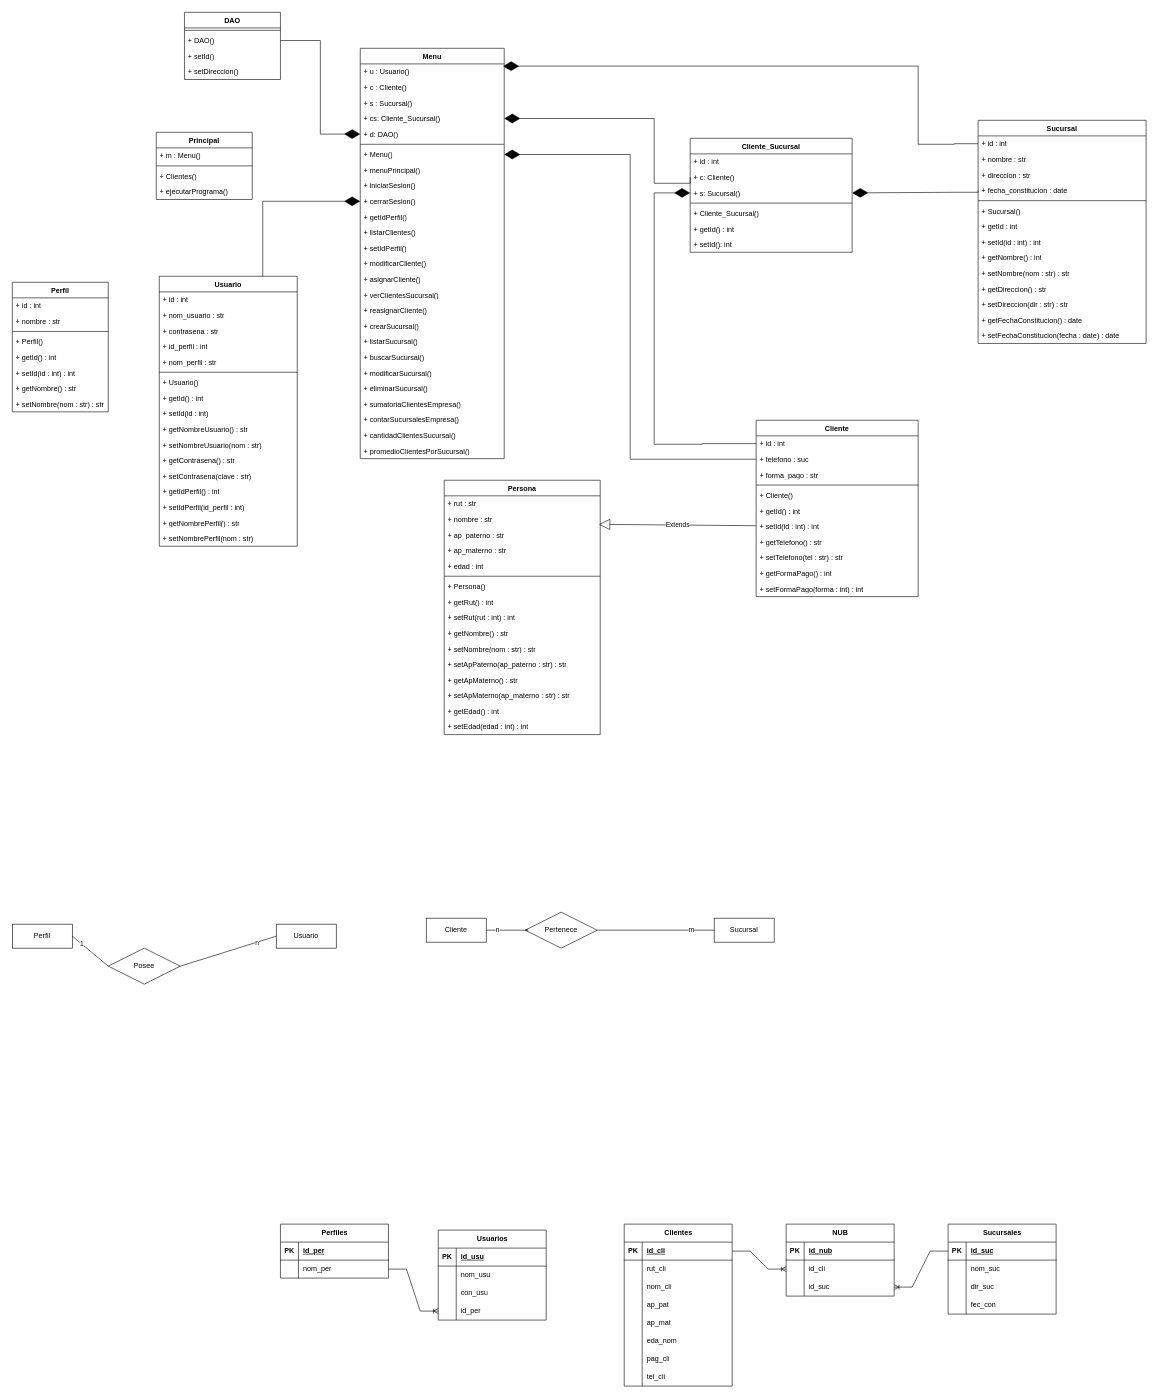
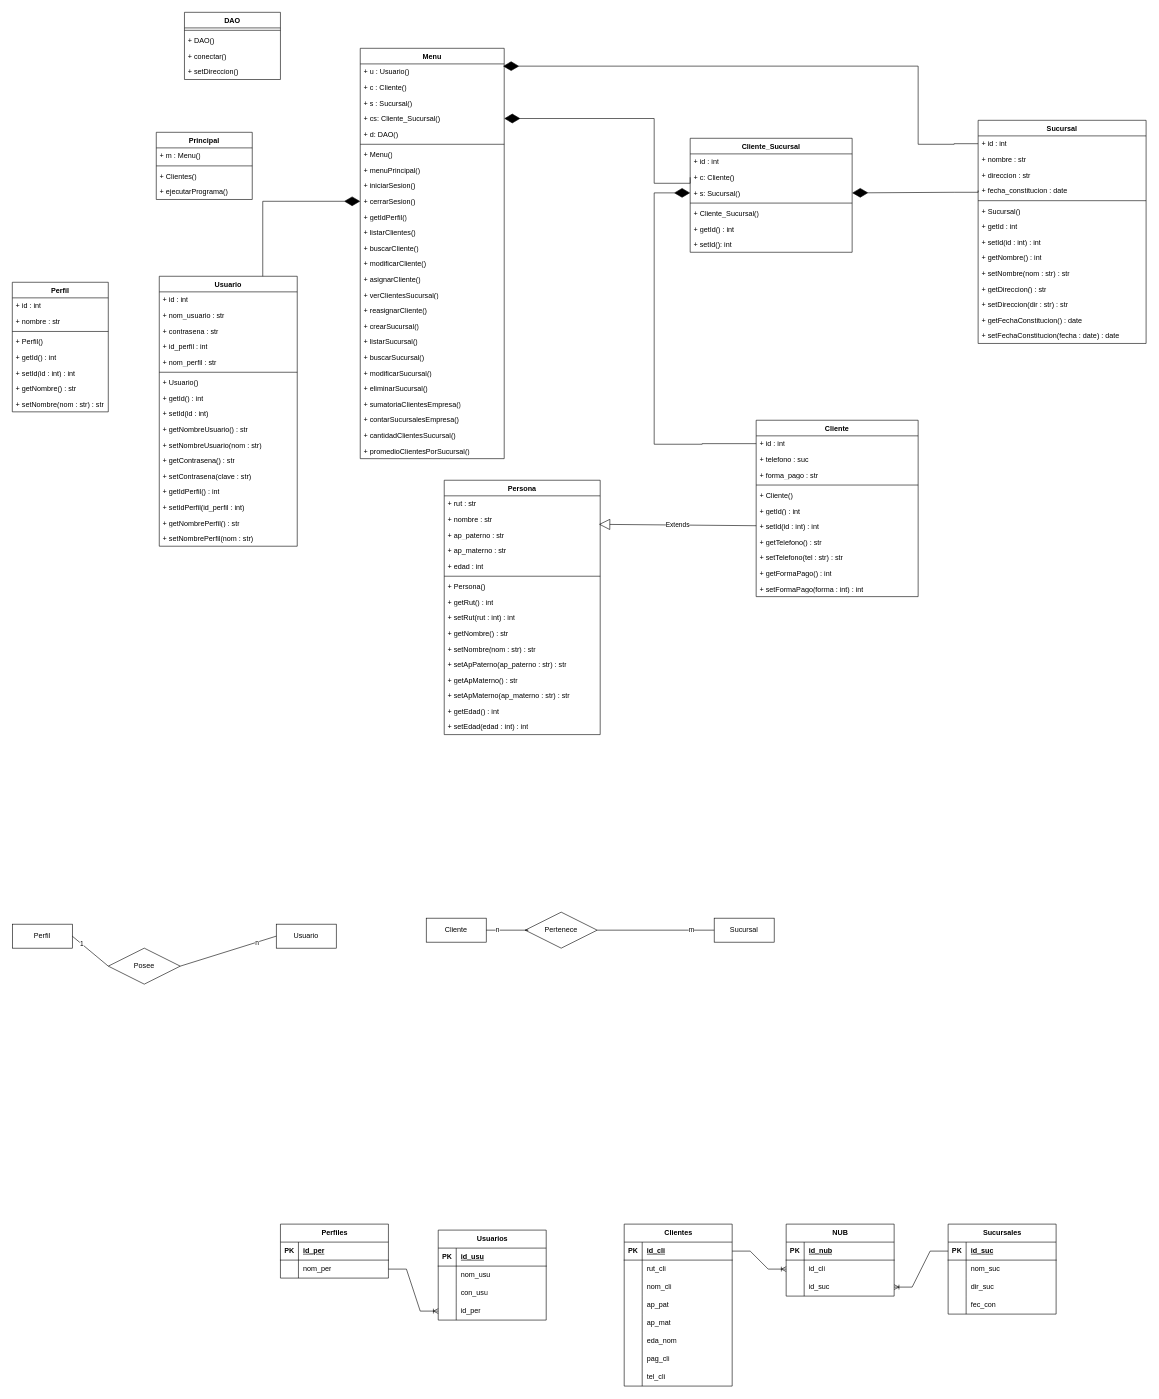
(205, 57) -> (211, 57)
(320, 69) -> none
(576, 155) -> none
(391, 249) -> (395, 249)
